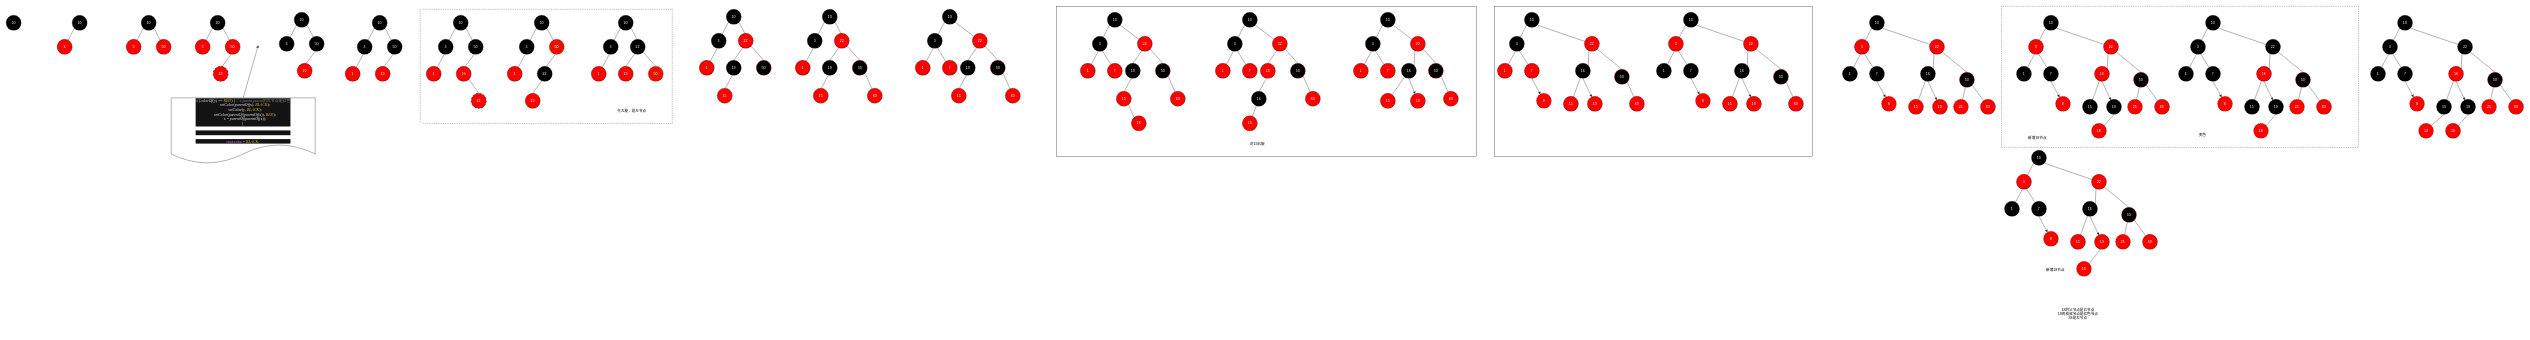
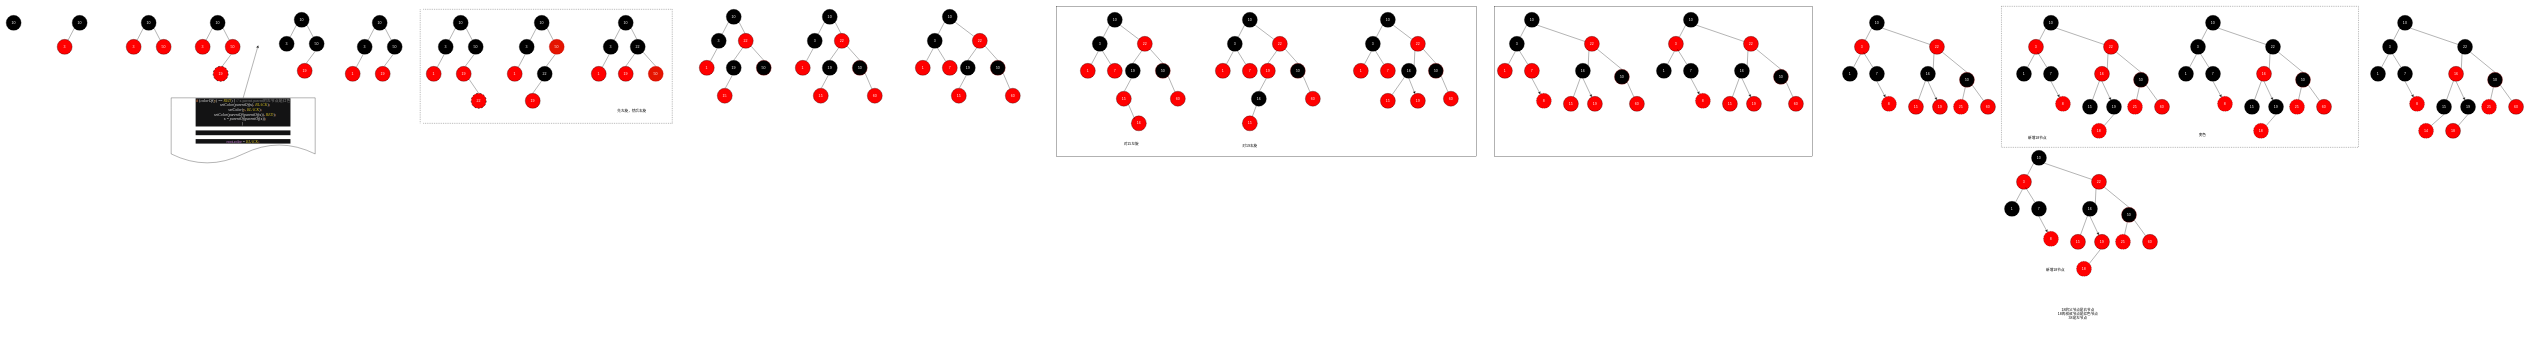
(632, 111) -> (632, 111)
none -> (1131, 144)
(1257, 144) -> (1250, 146)
